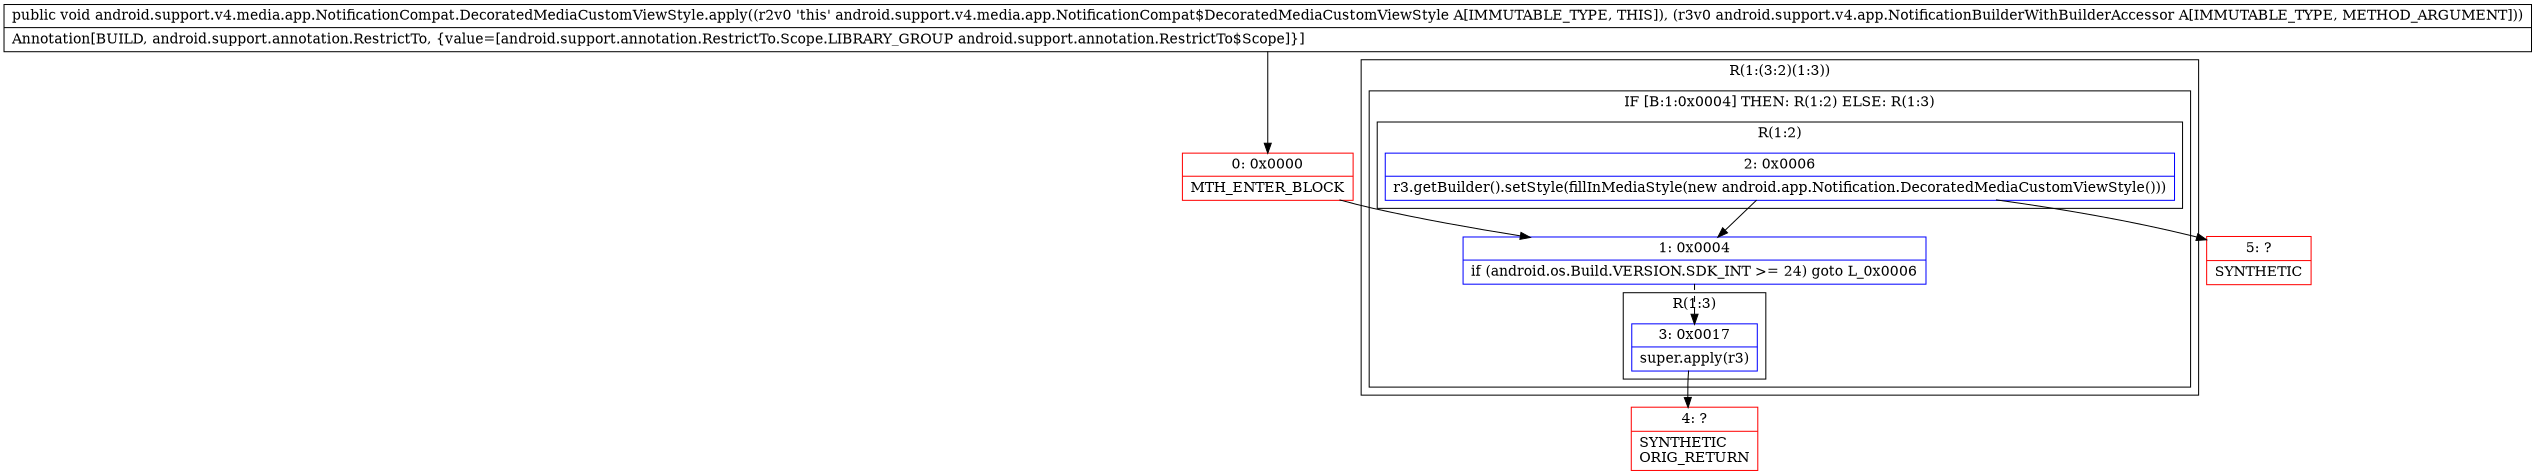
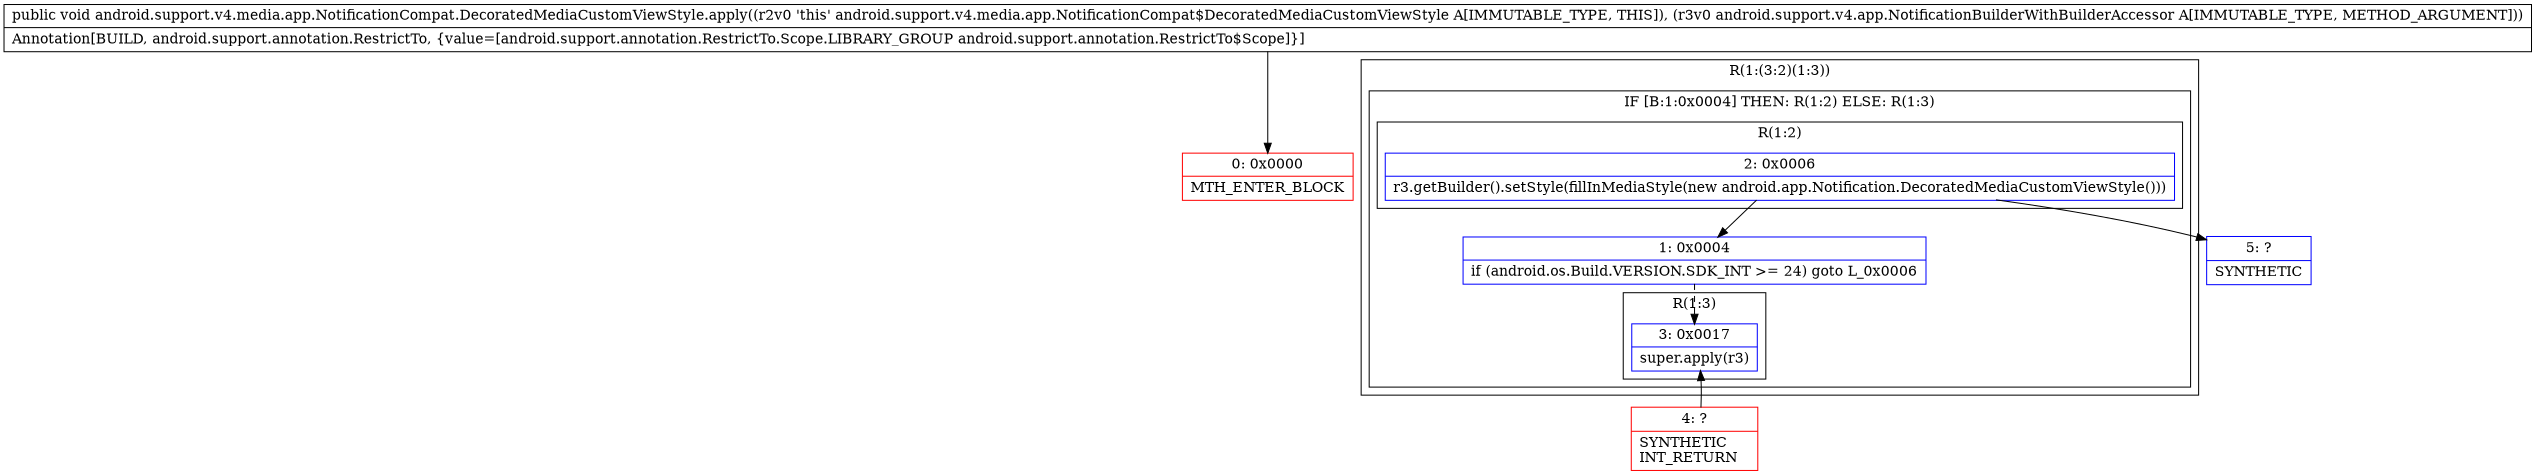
(1429, 220) -> none
(2259, 261) -> (2259, 261)
(1688, 384) -> (1701, 394)
(1695, 458) -> (1689, 458)
